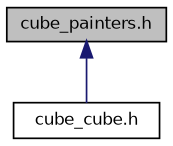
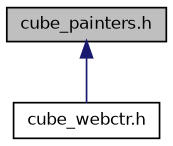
(87, 121) -> (87, 121)
